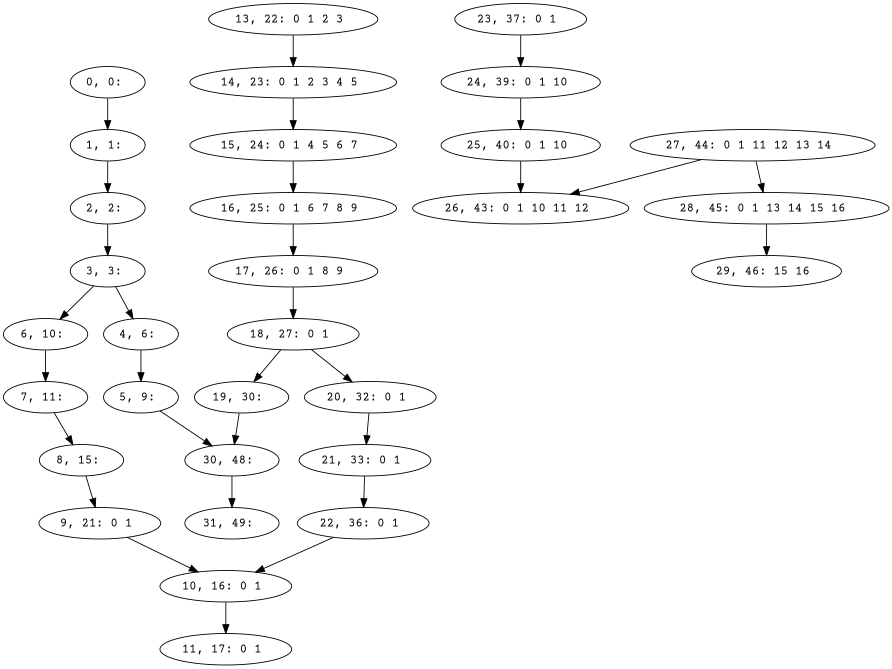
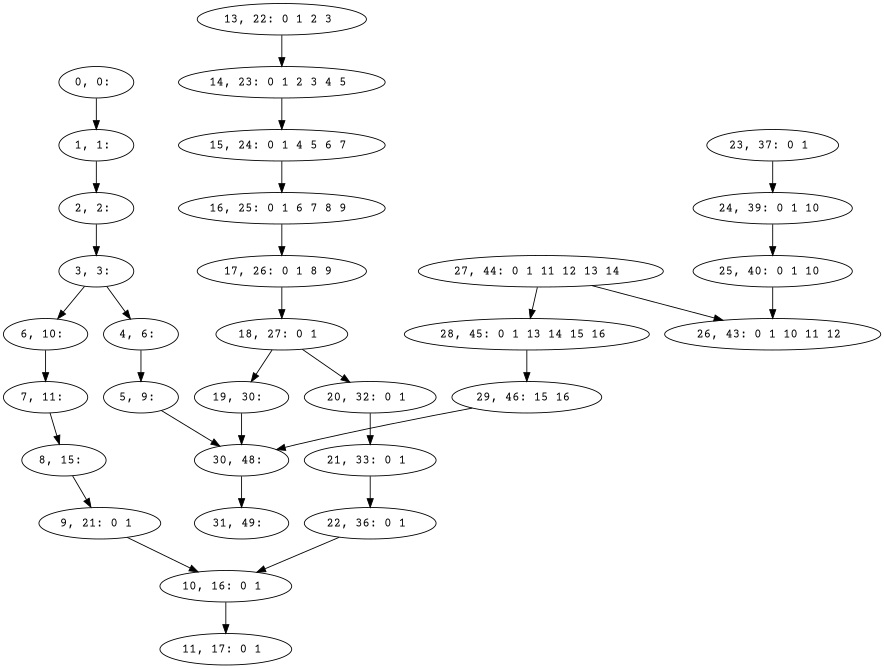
none -> (378, 427)
